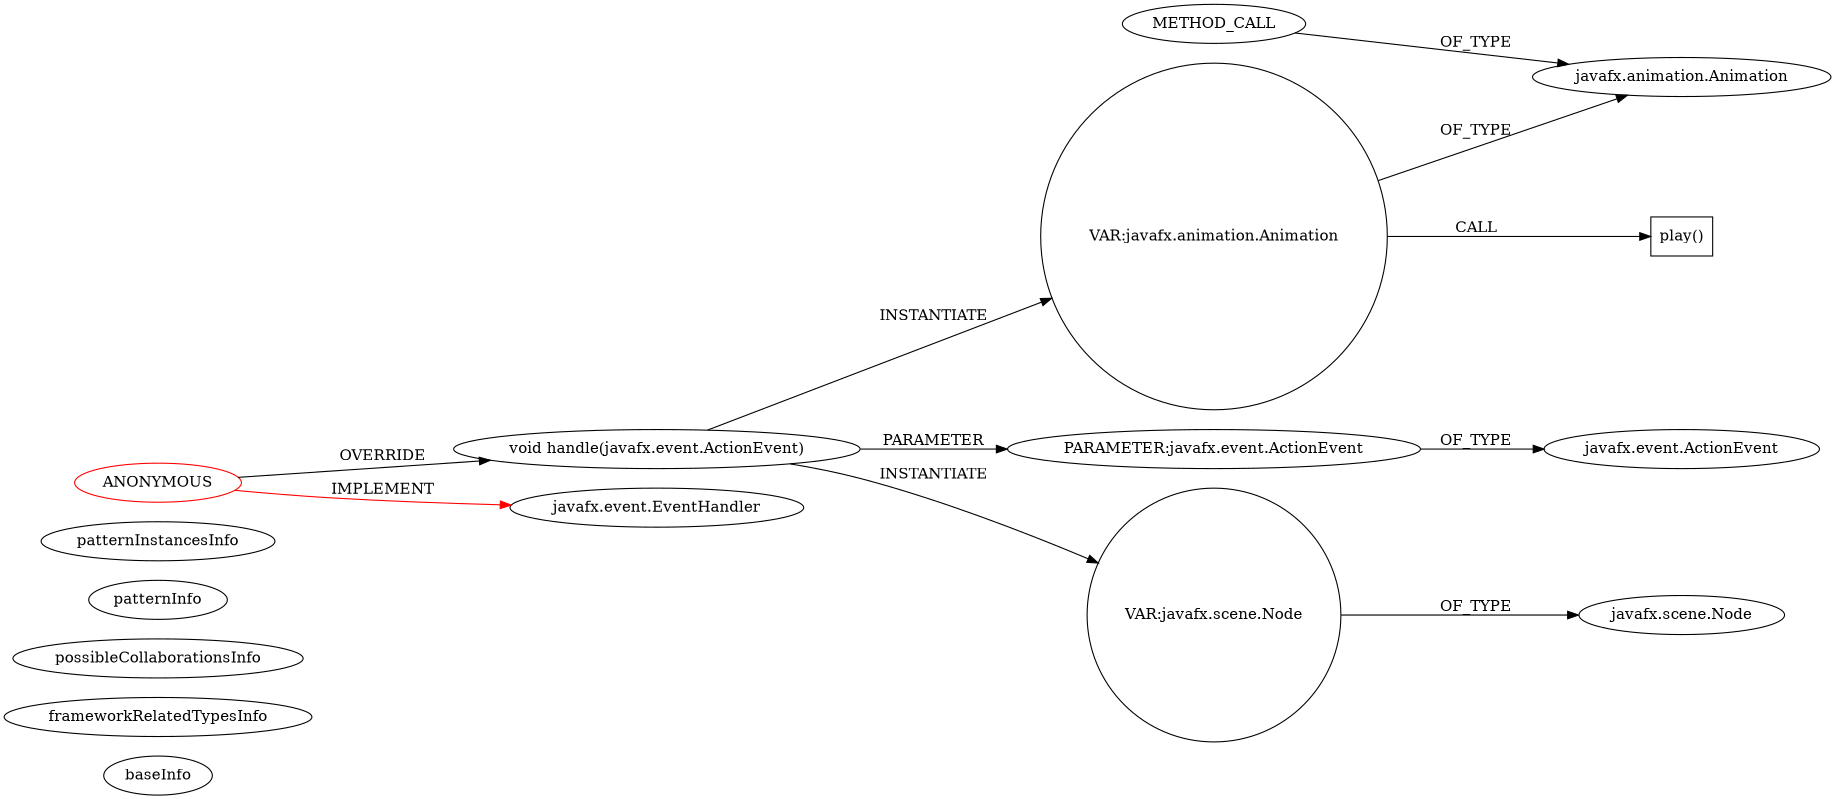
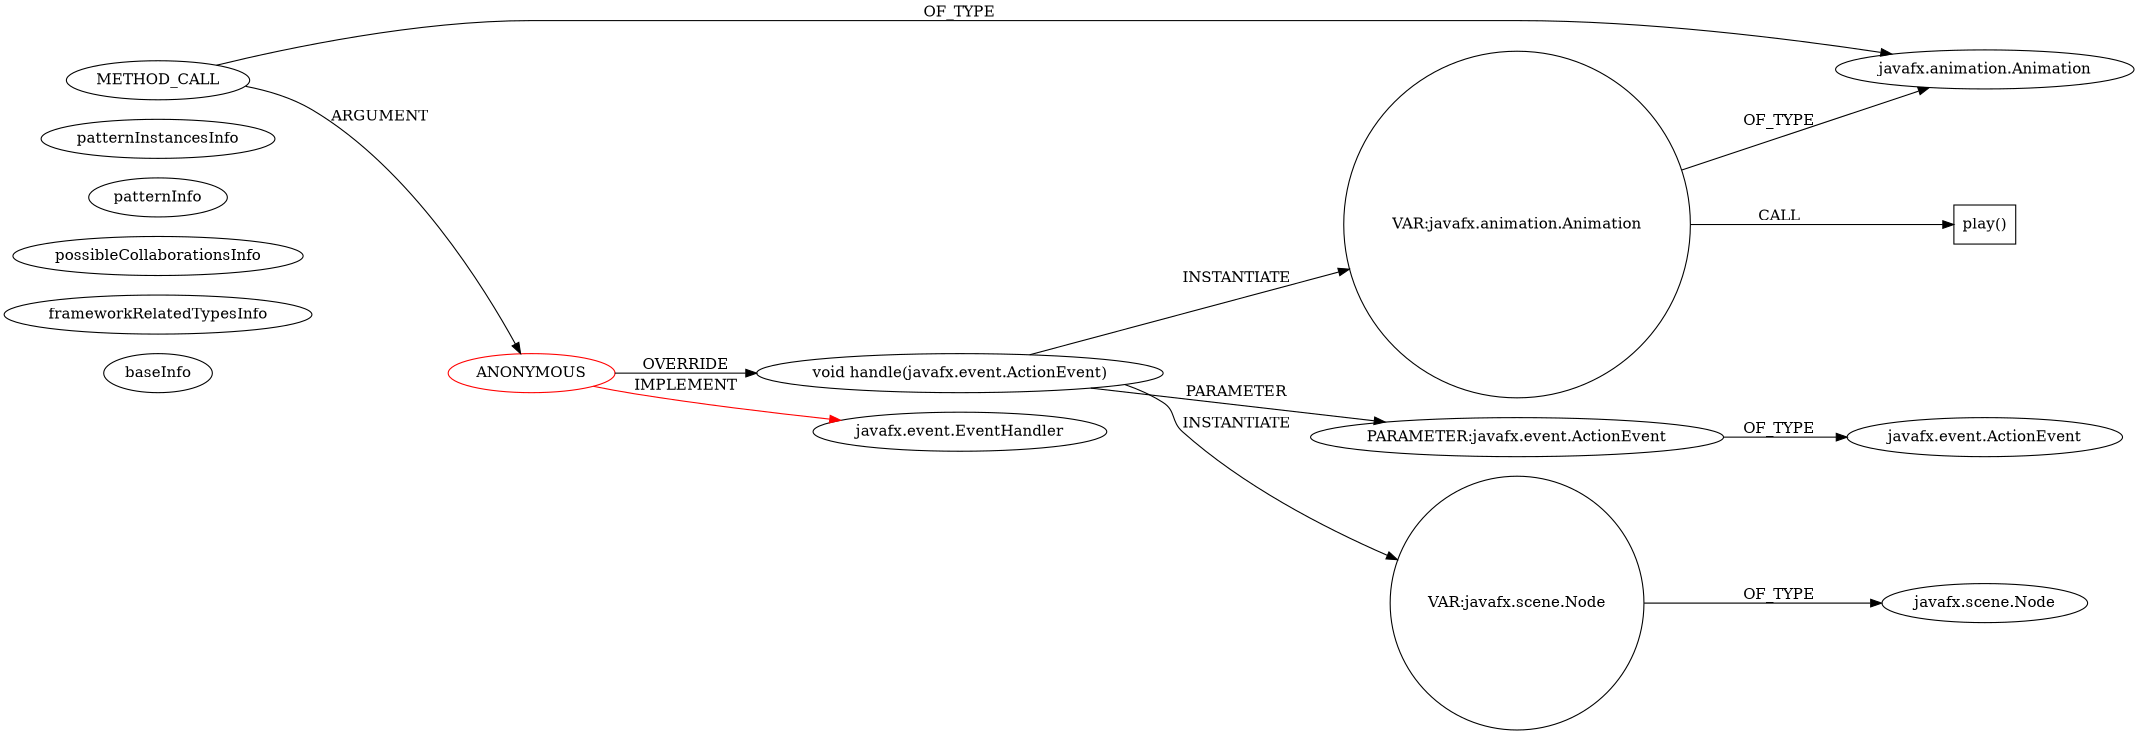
none -> (405, 188)
